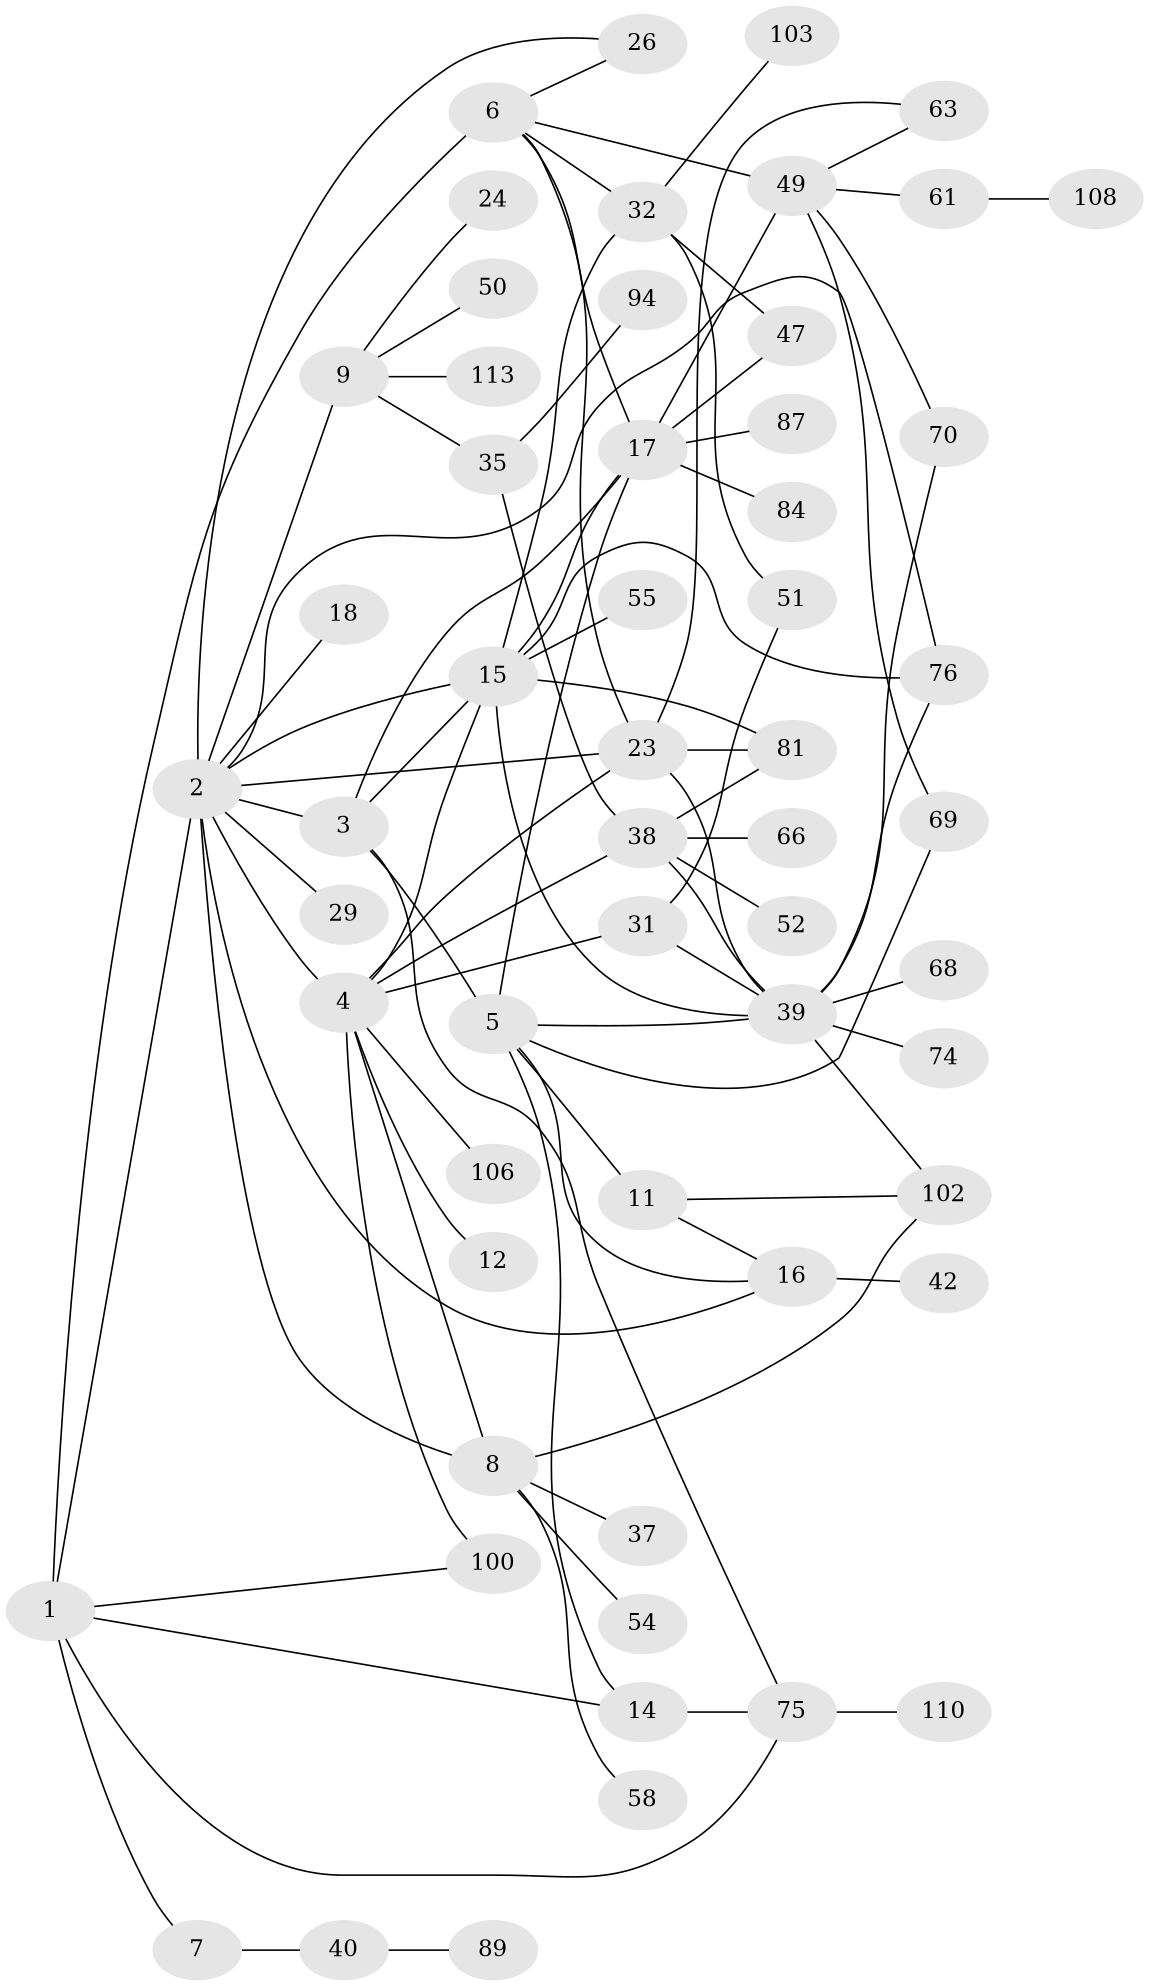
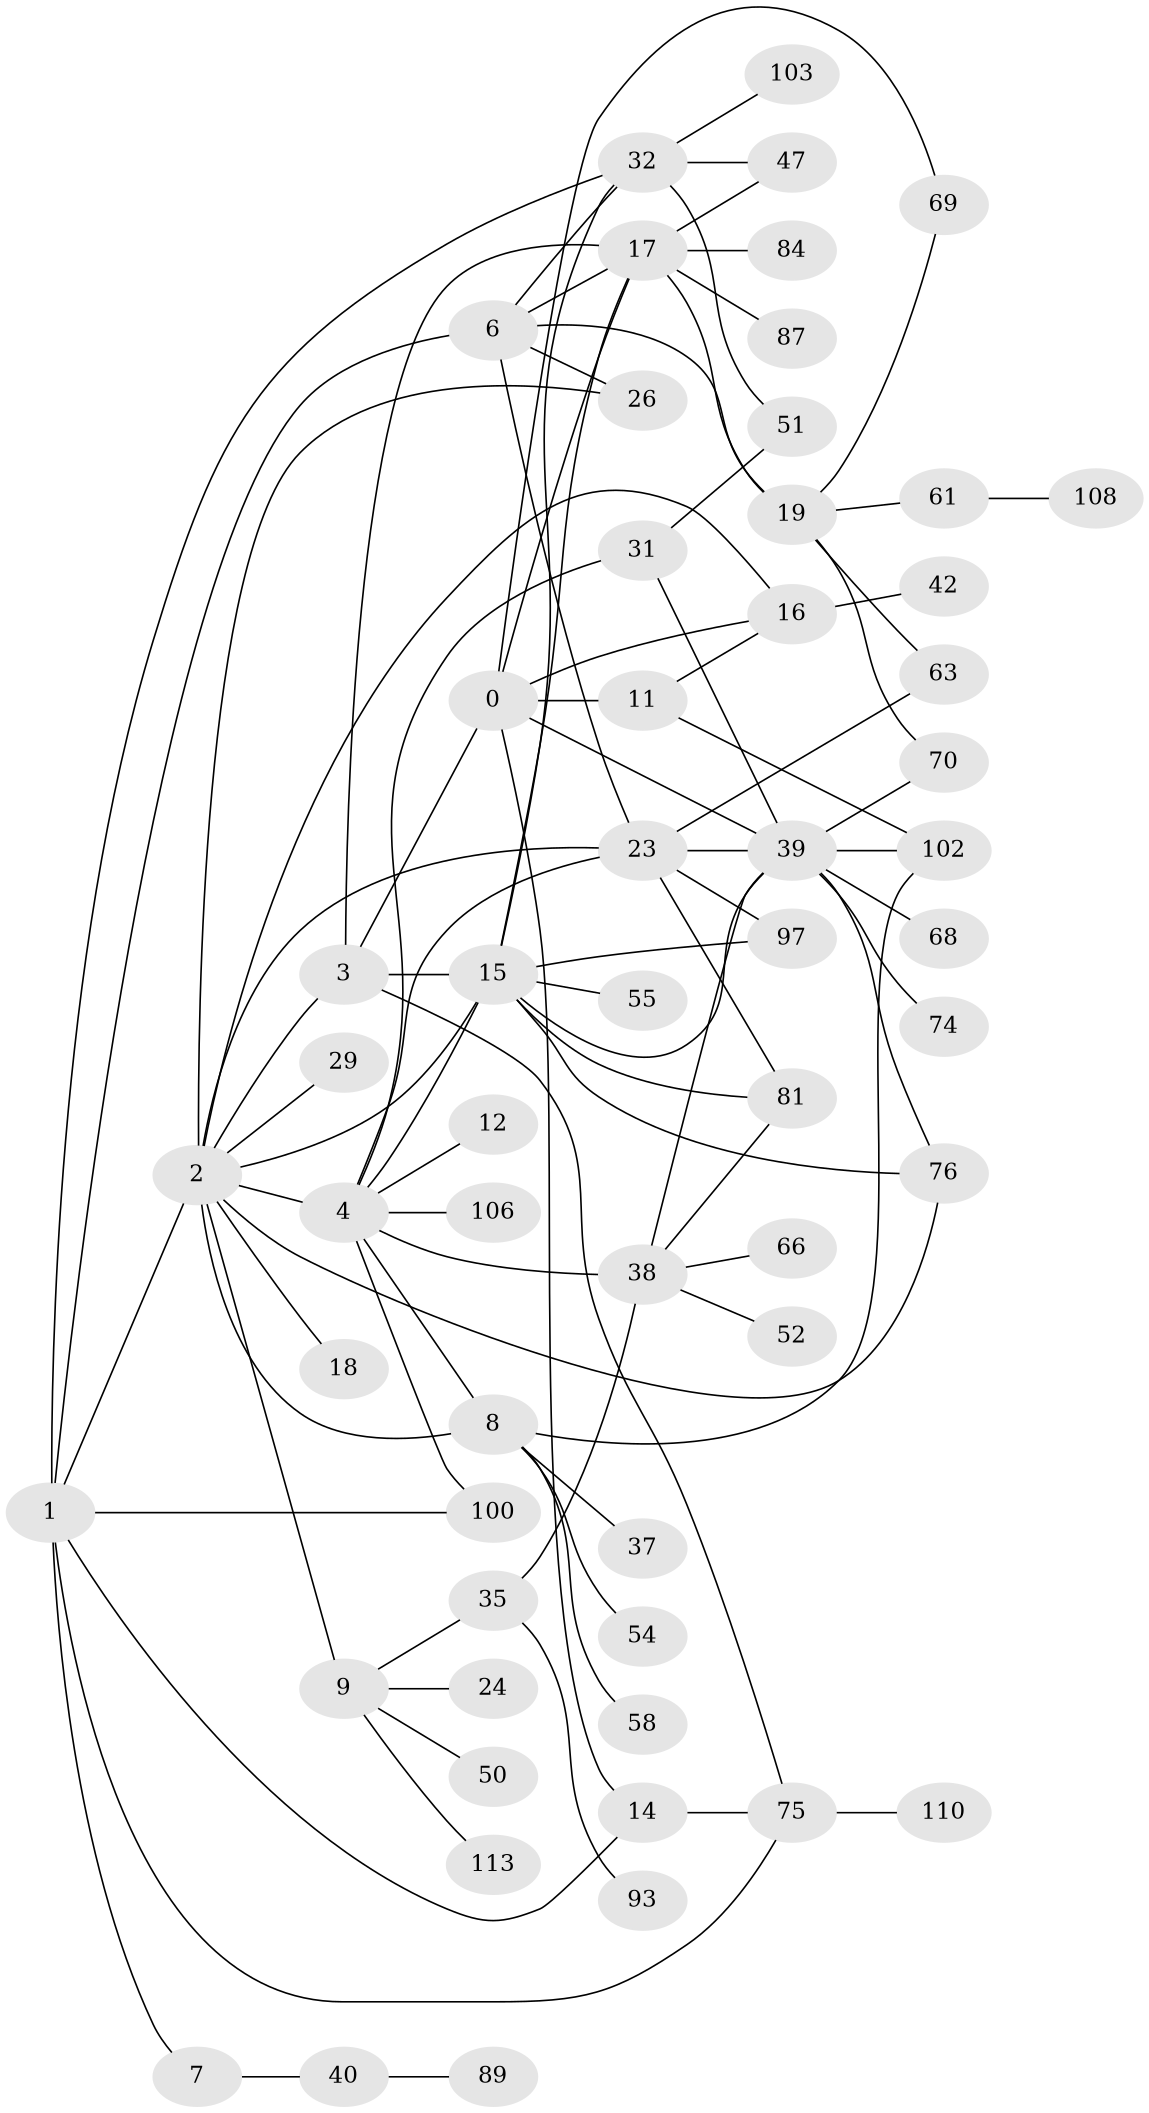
(792, 186) -> (792, 515)
(643, 300) -> (643, 1901)
none -> (132, 723)
none -> (792, 939)
(493, 1024) -> (493, 701)
